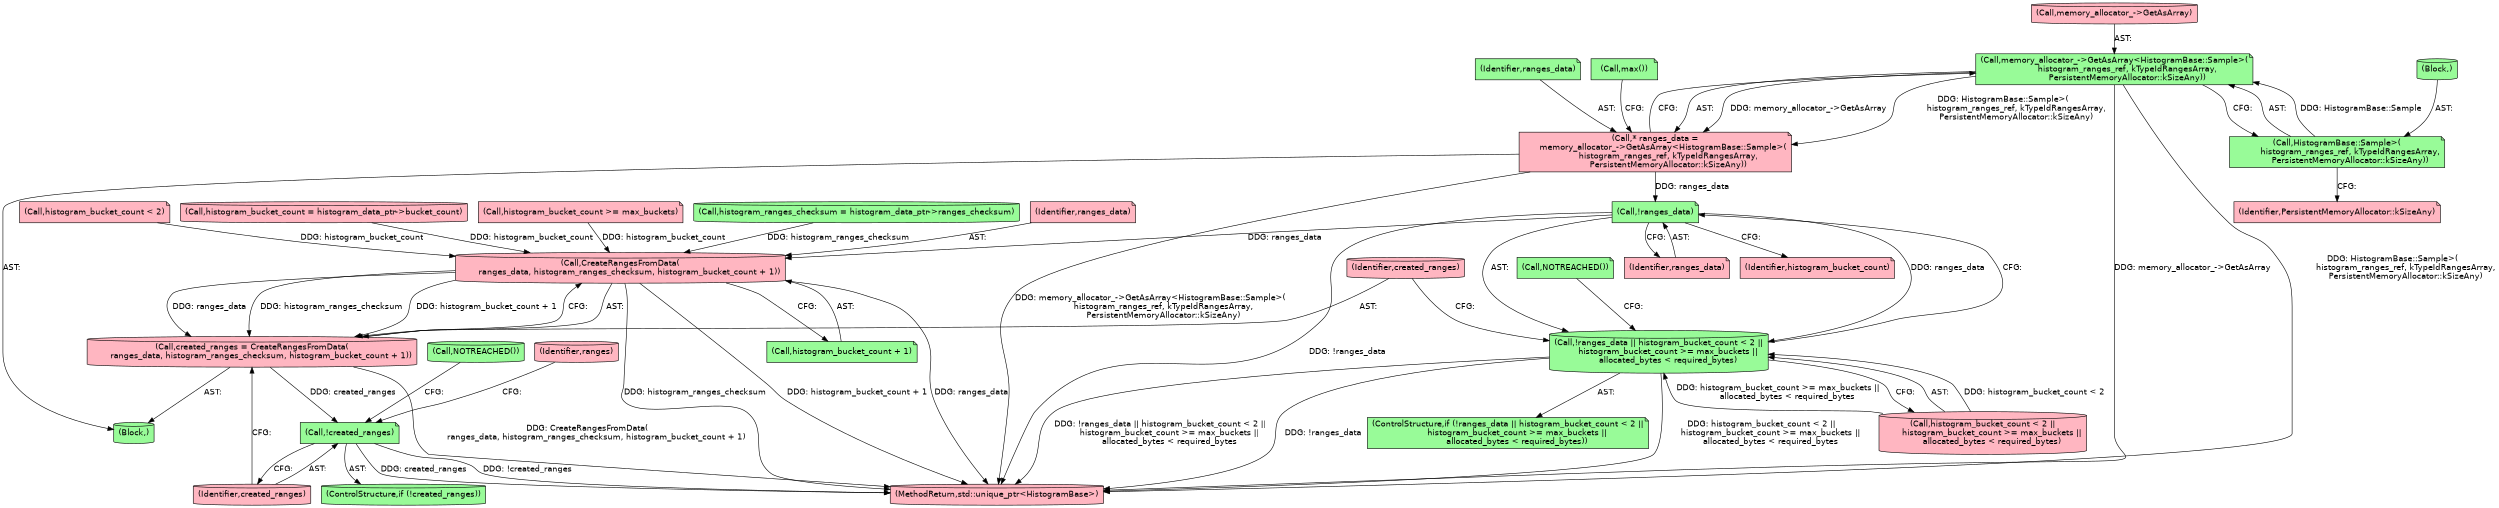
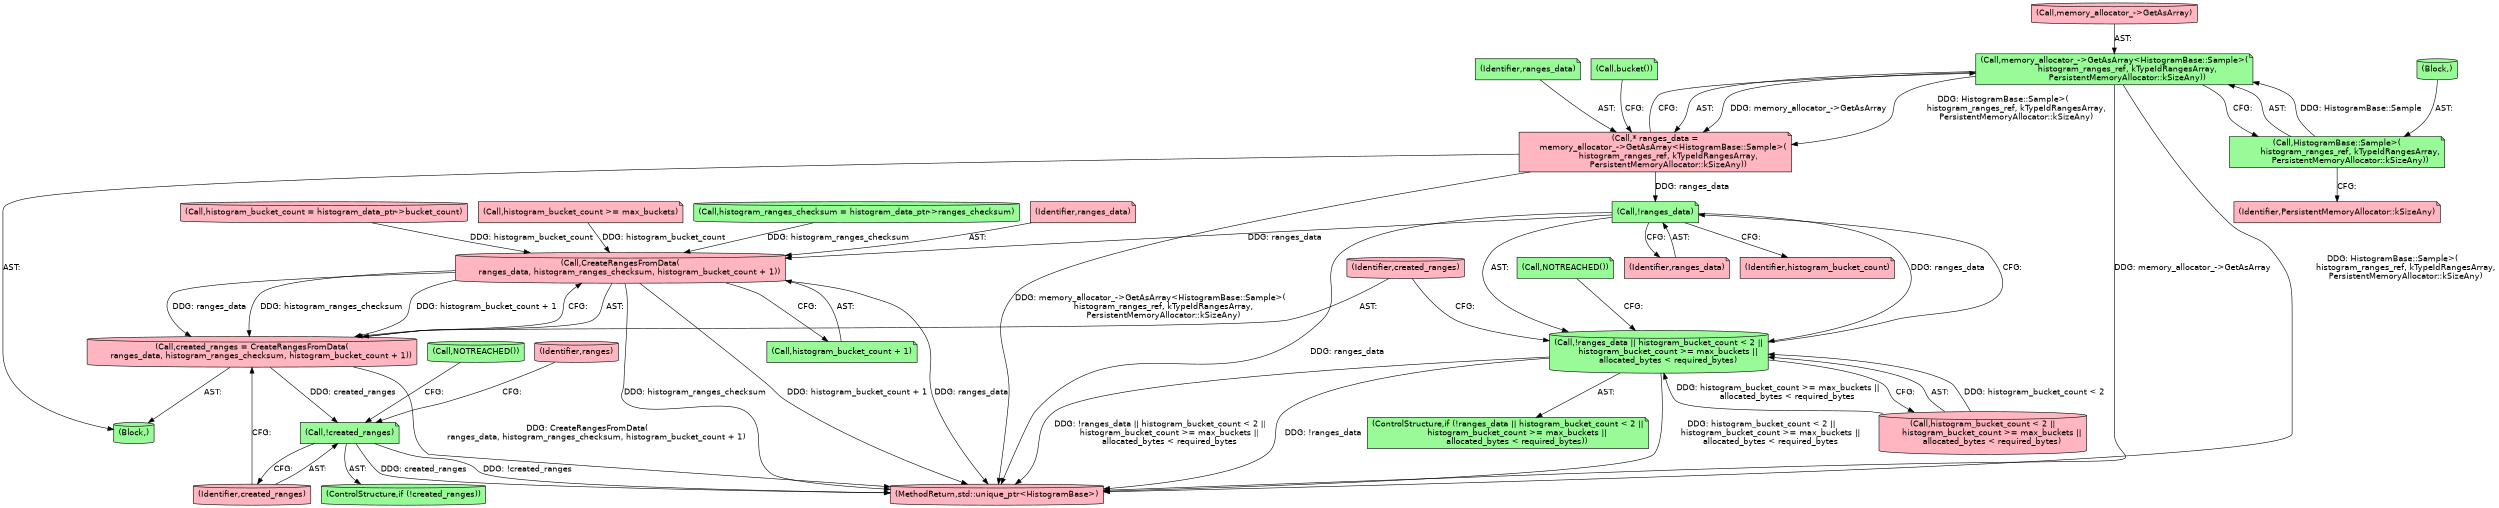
(1624, 69) -> (1624, 69)
(95, 212) -> none
(1347, 352) -> (1347, 352)
